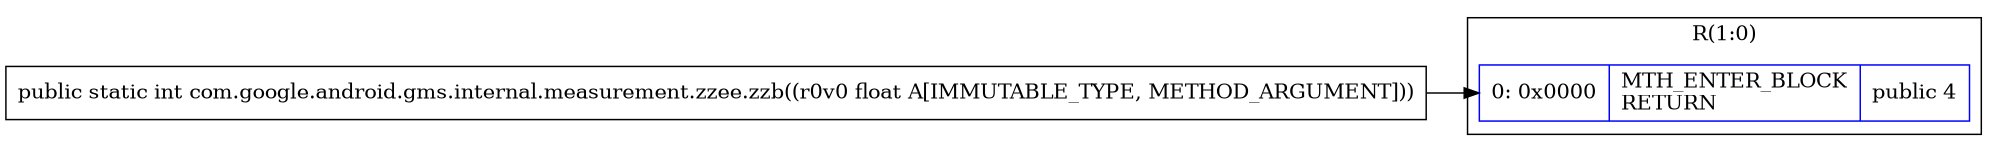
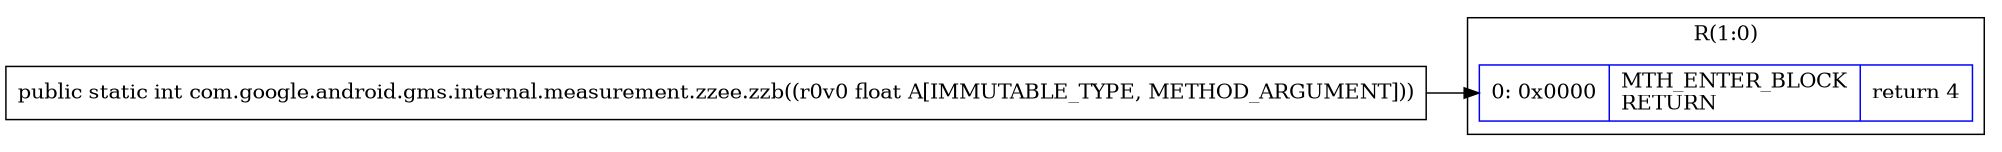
(1915, 92) -> (1916, 92)
